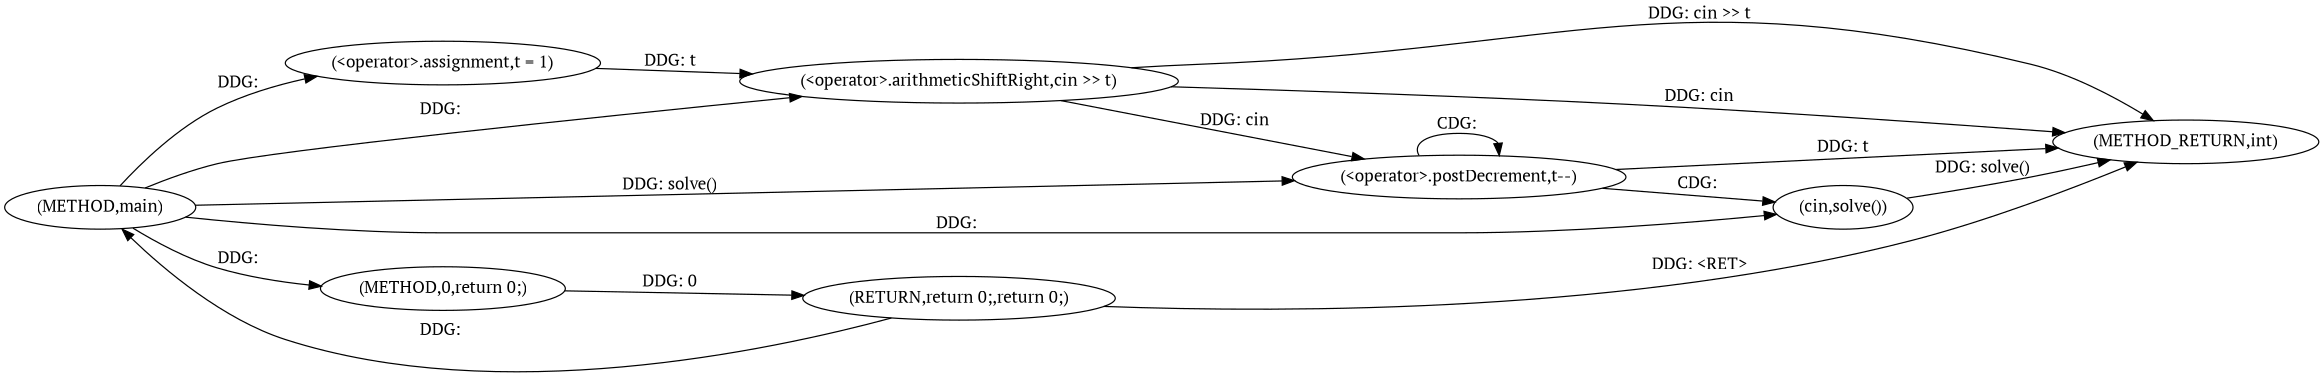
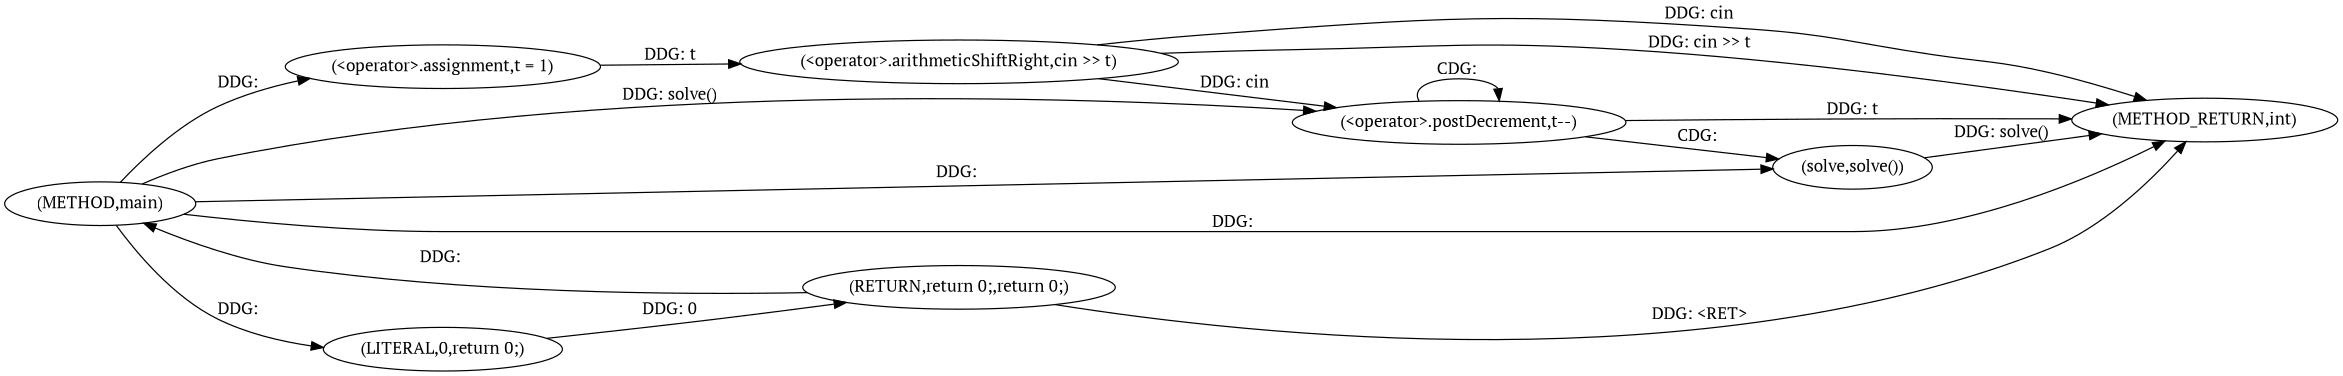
(465, 132) -> (1176, 232)
(1843, 207) -> (1853, 167)
(443, 289) -> (443, 349)
